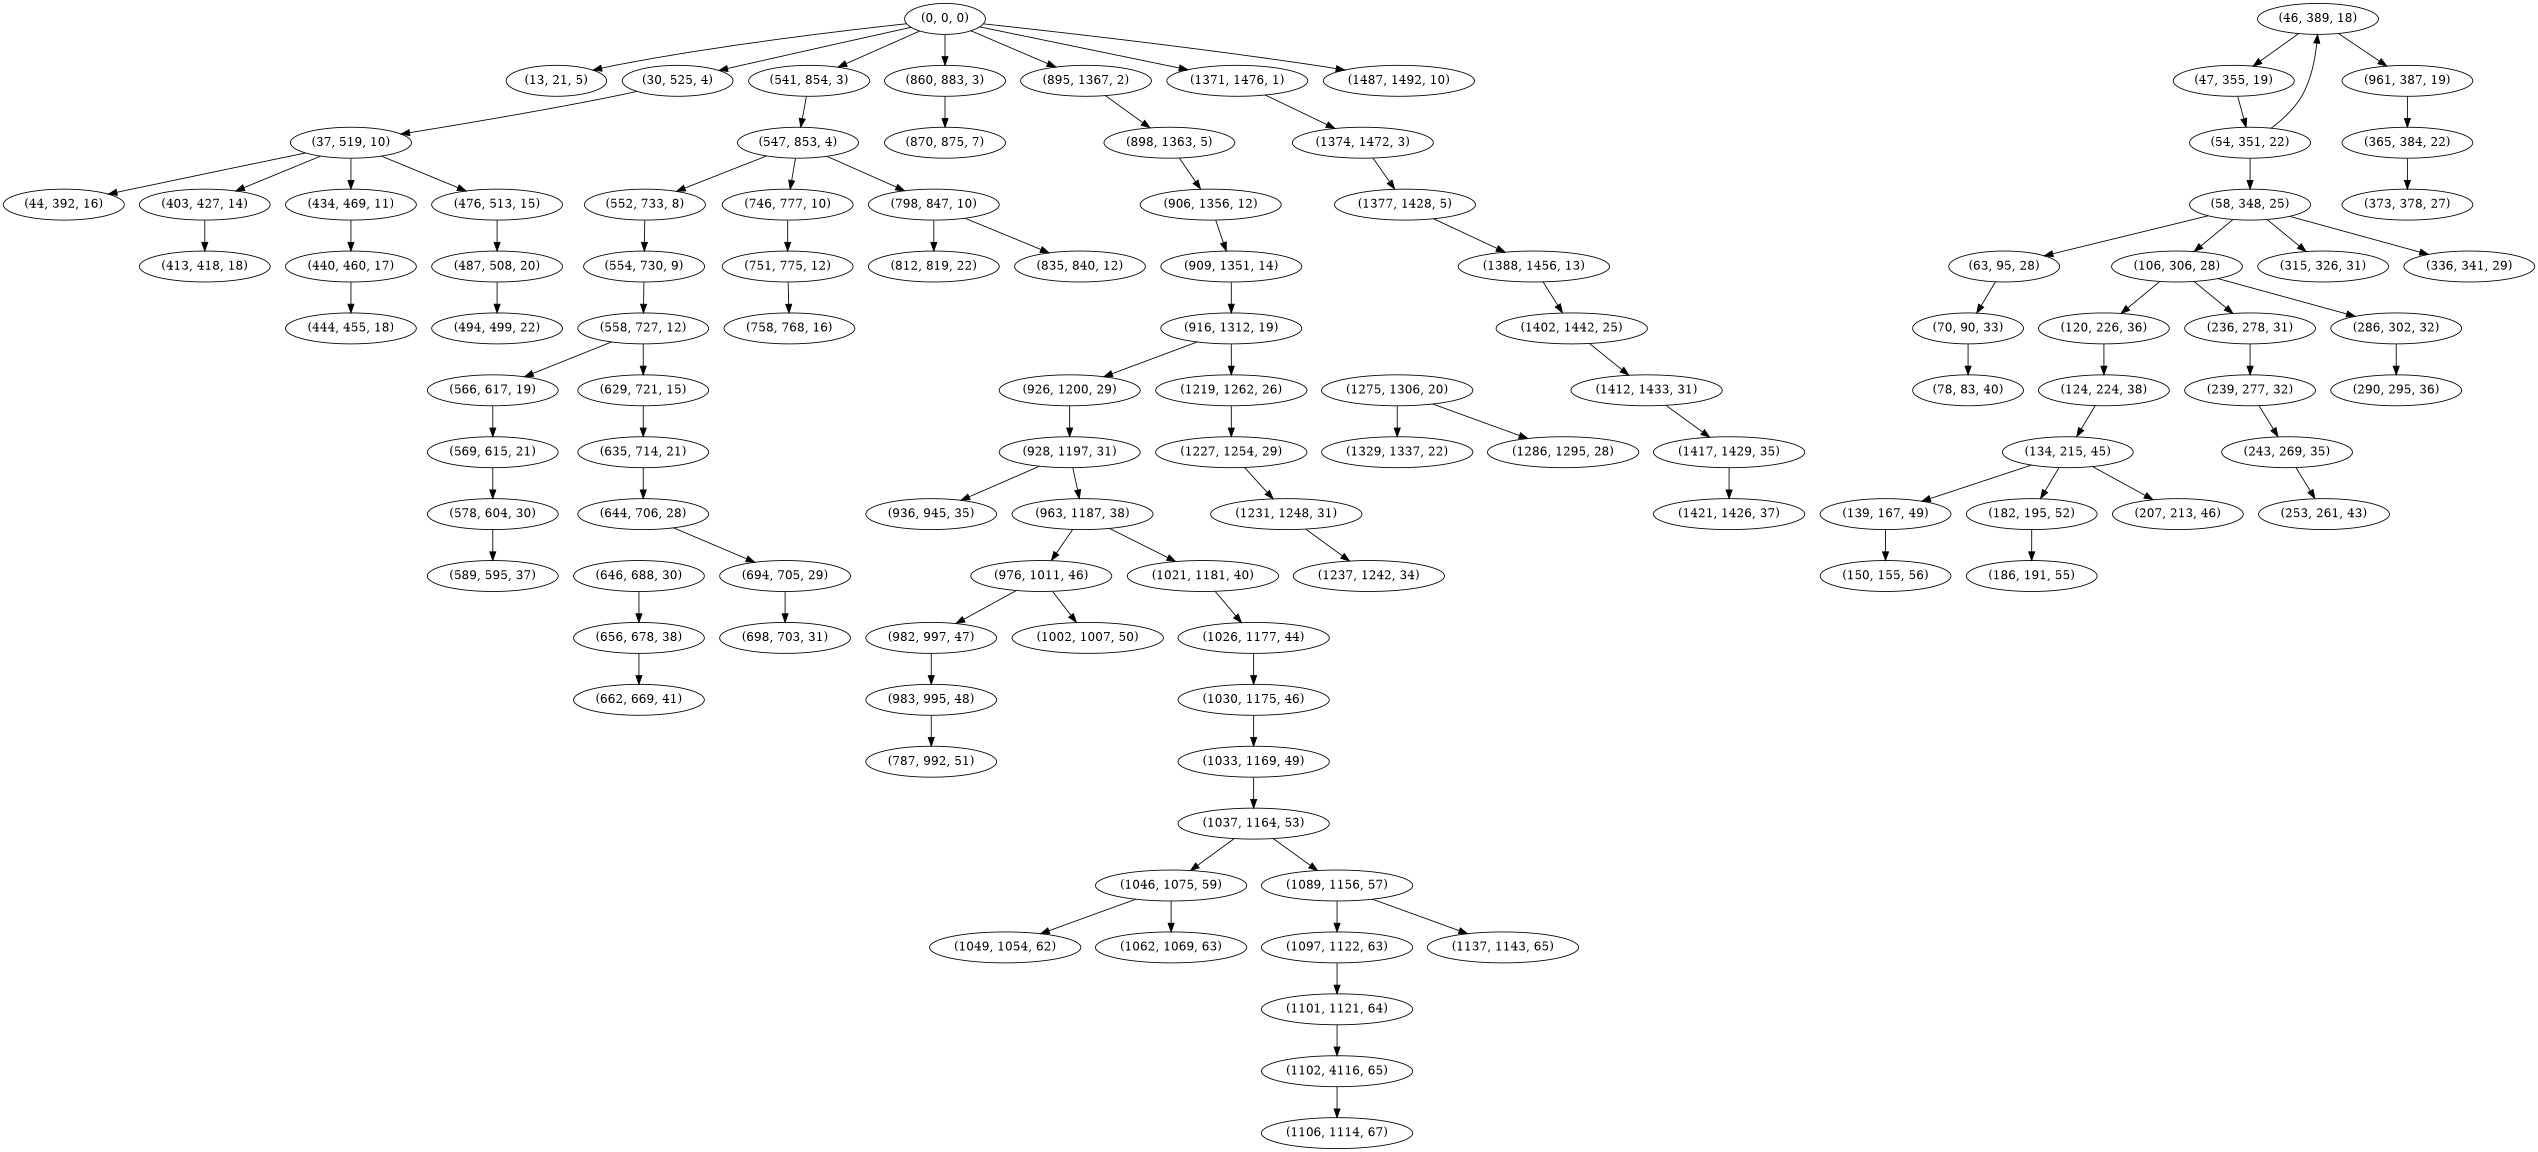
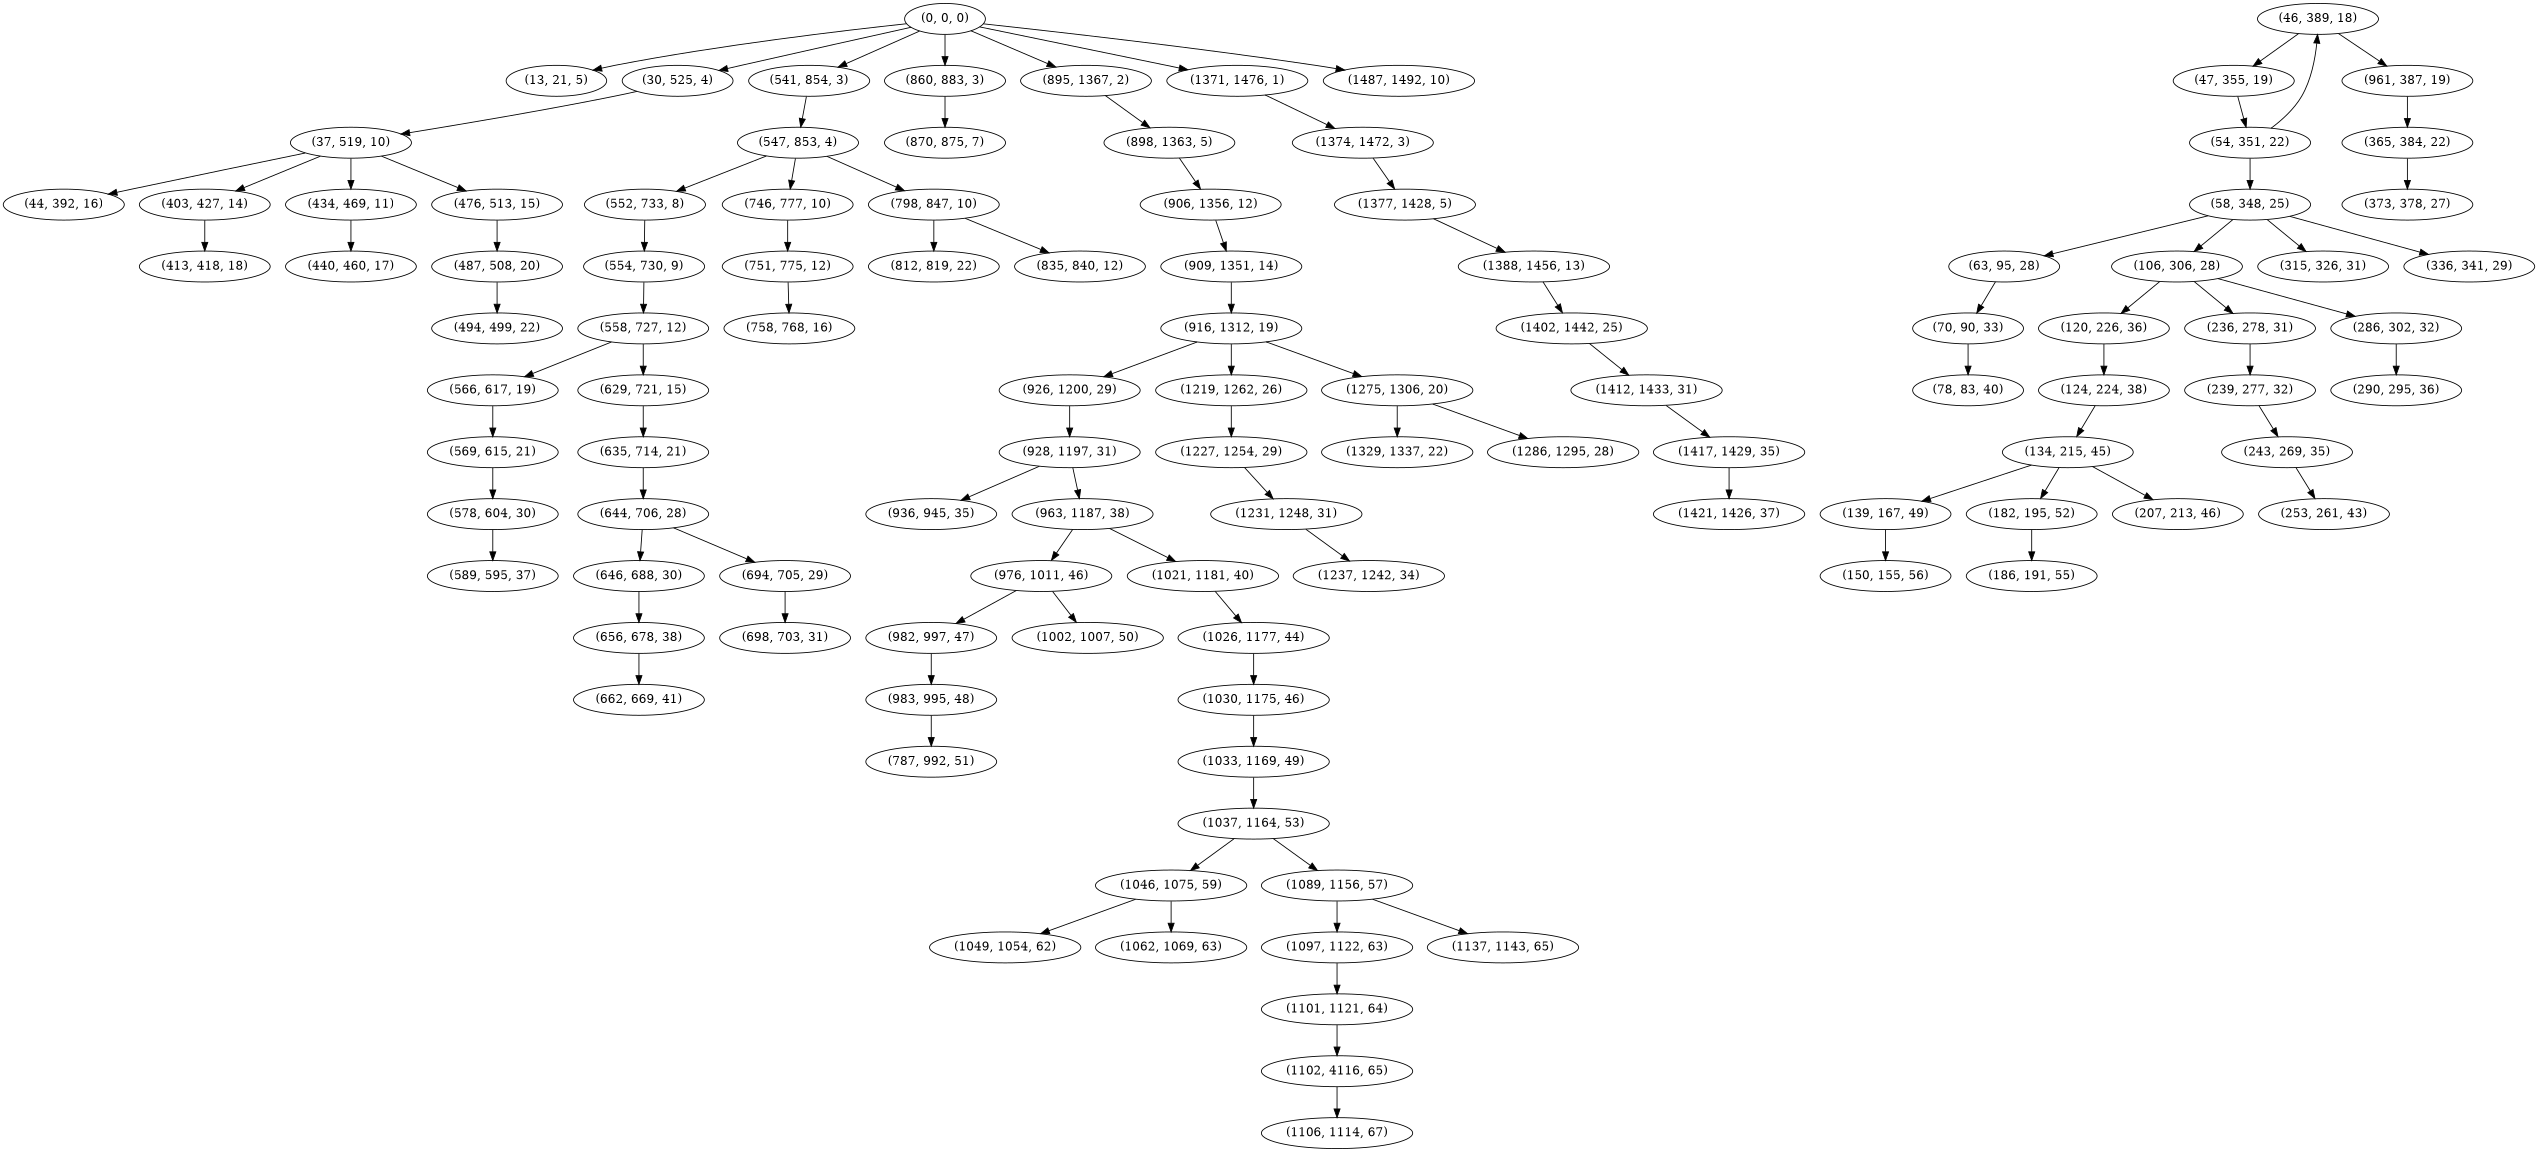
(351, 328) -> none
none -> (1310, 358)
none -> (641, 541)
